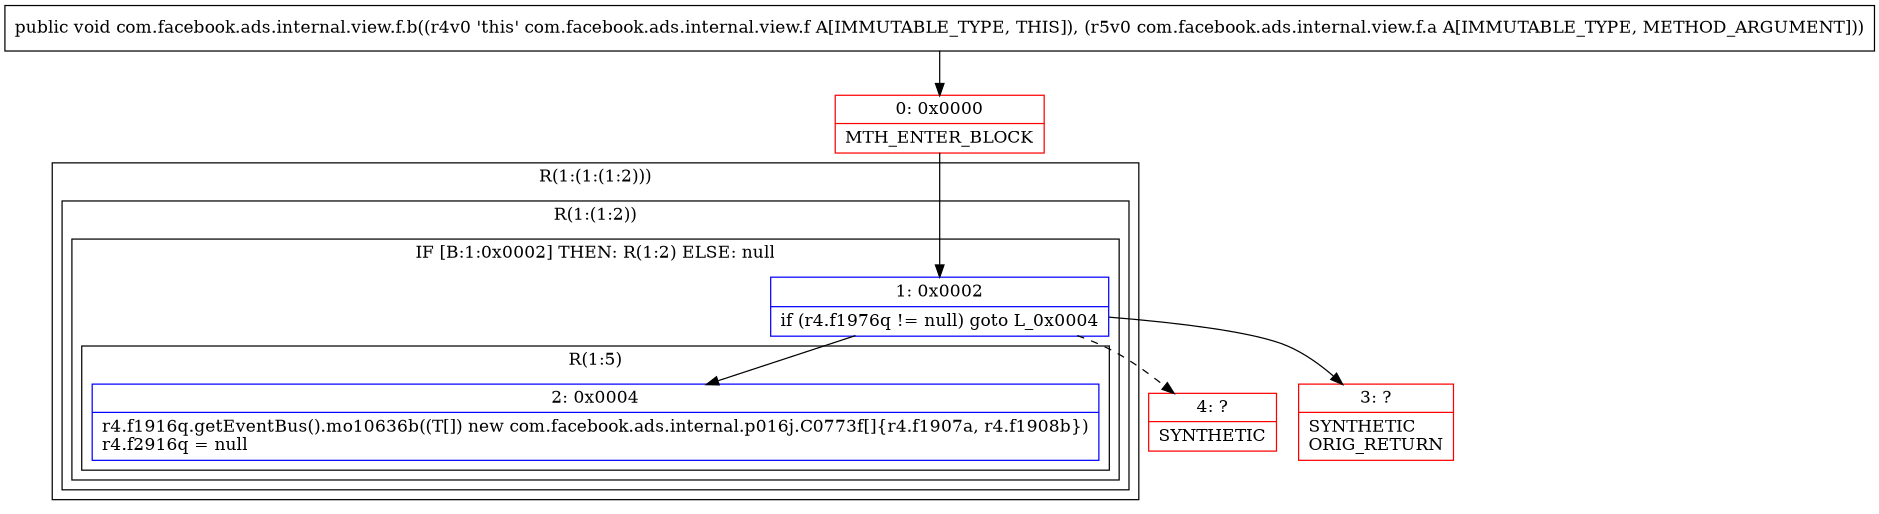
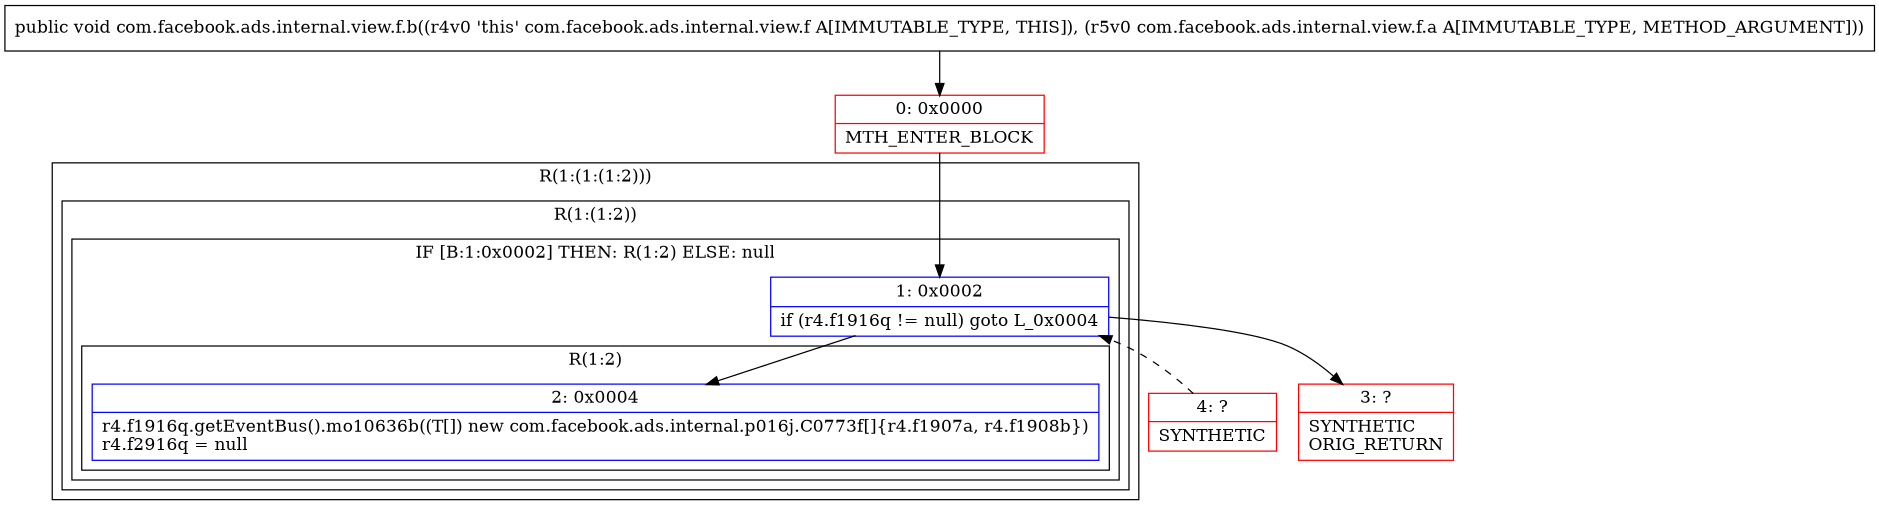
(940, 321) -> (940, 321)
(1123, 357) -> (1155, 363)
(596, 360) -> (596, 360)
